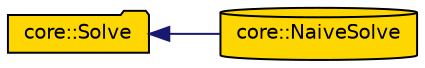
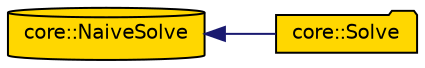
(195, 34) -> (251, 34)
